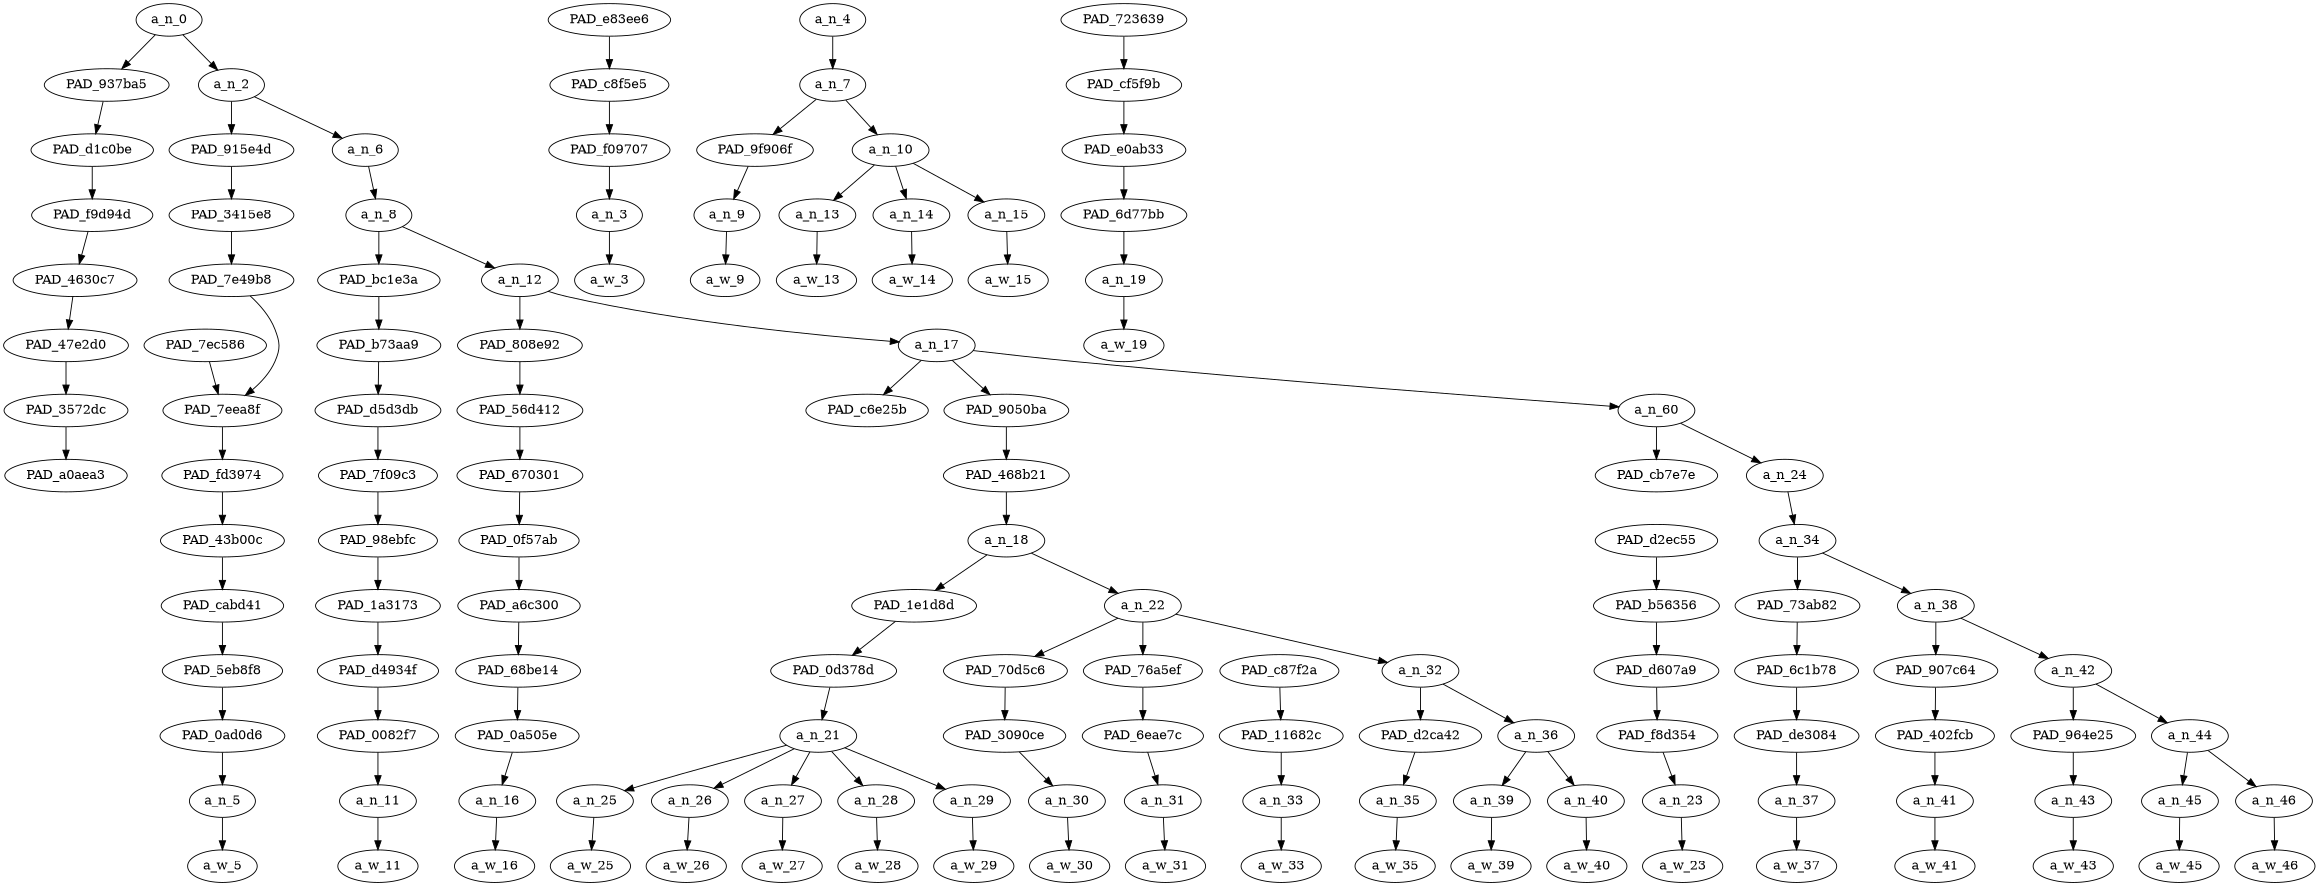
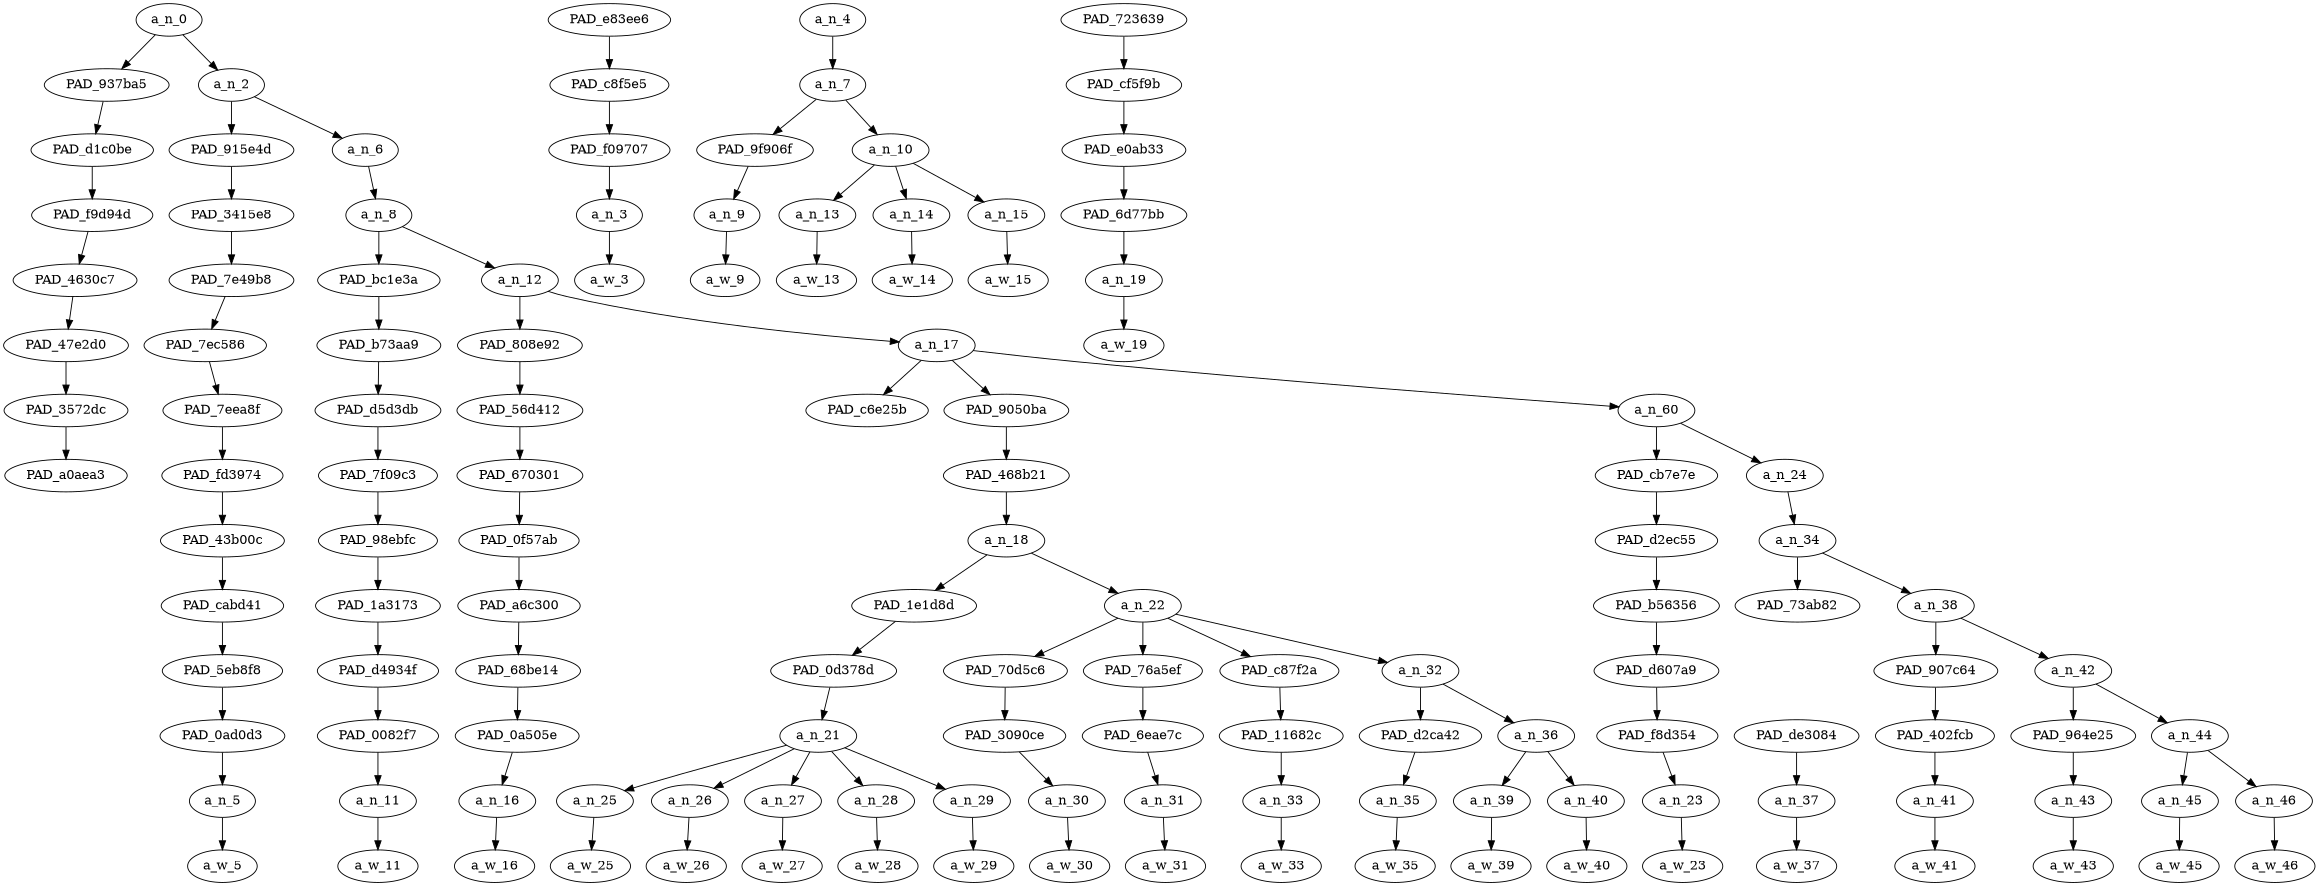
(279, 343) -> (220, 308)
none -> (1656, 504)
none -> (1205, 636)
(1797, 671) -> none
(222, 736) -> (222, 736)
